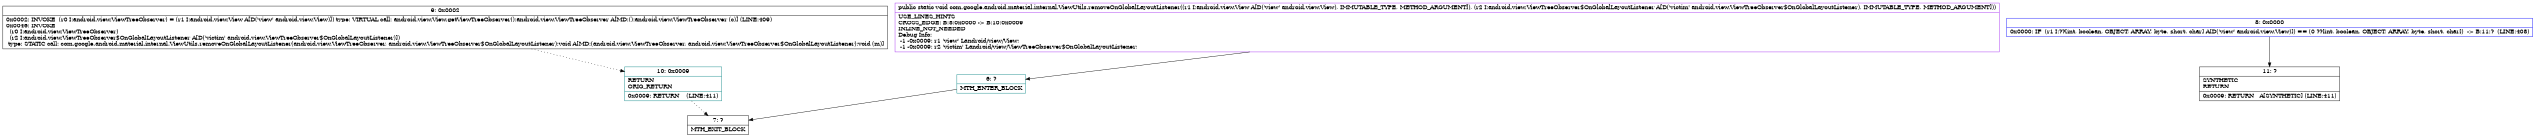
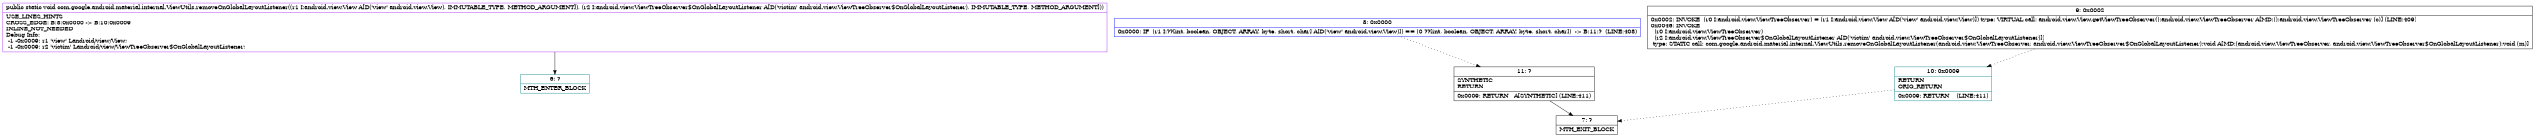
(2270, 50) -> (1439, 51)
(855, 104) -> (1560, 107)
